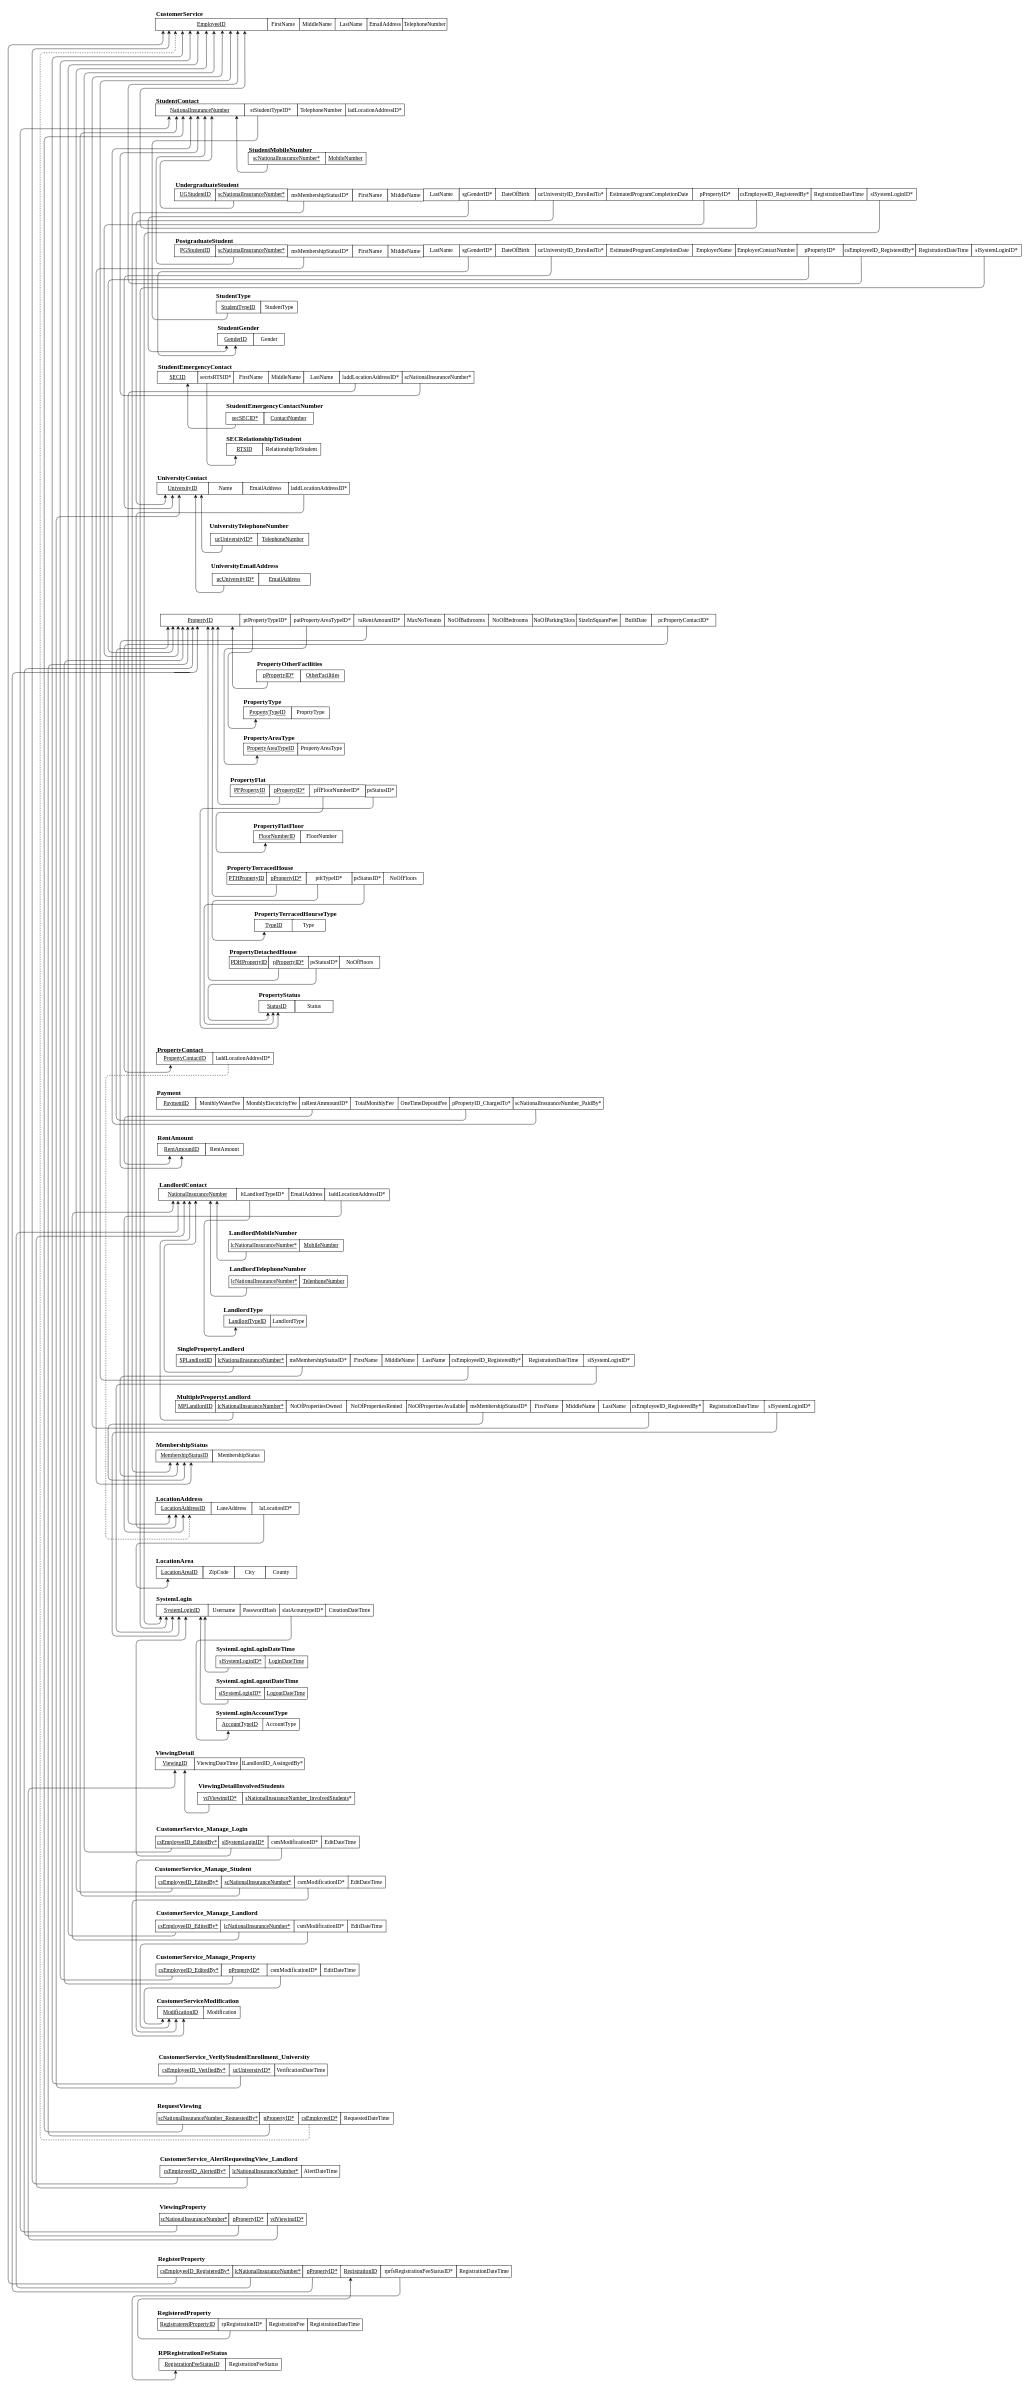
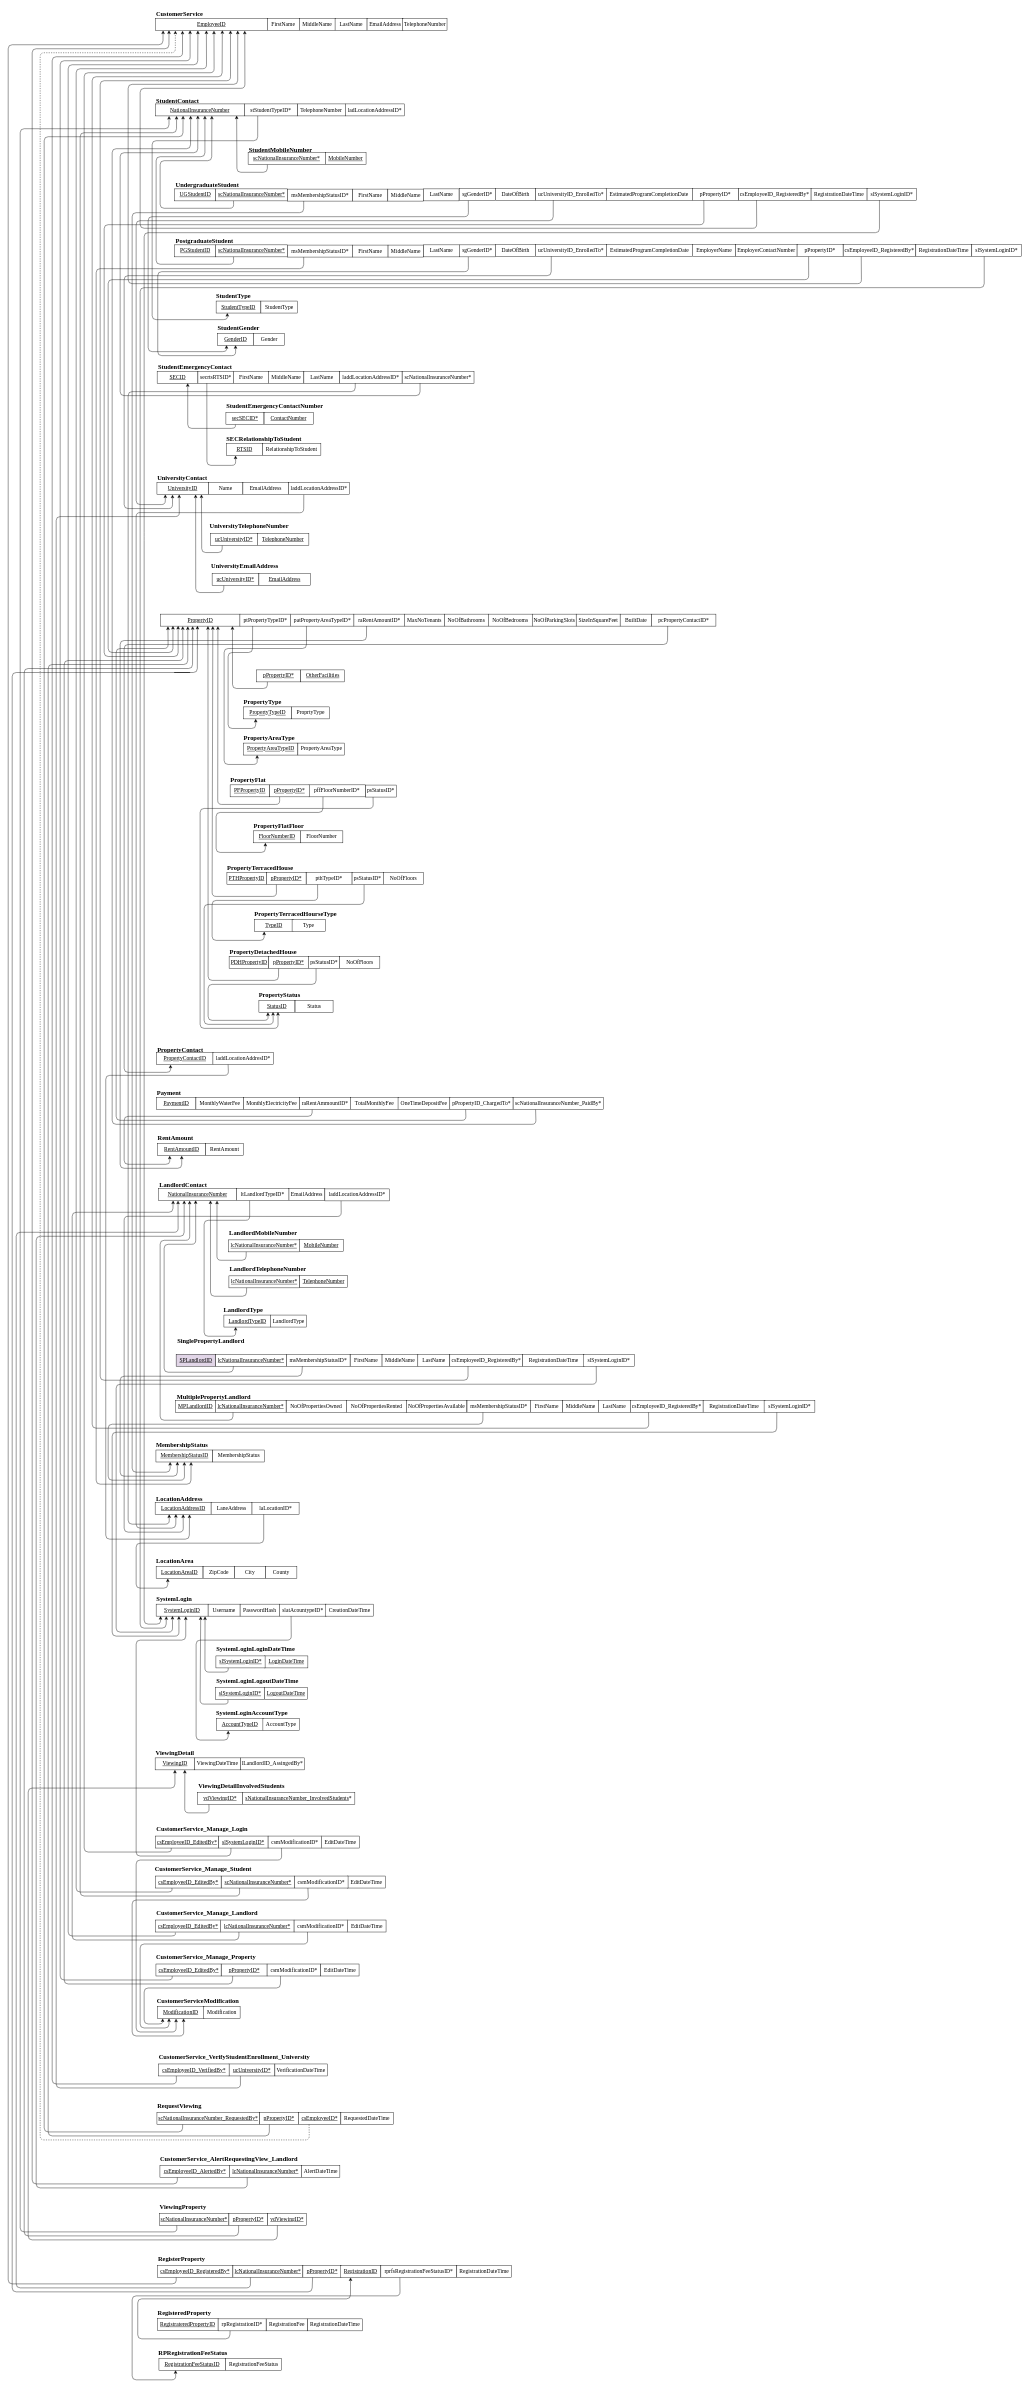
(227, 316) -> (227, 316)
(290, 663) -> none
(106, 1242) -> (106, 1242)
(211, 1348) -> (211, 1340)
(196, 1360) -> (196, 1360)
